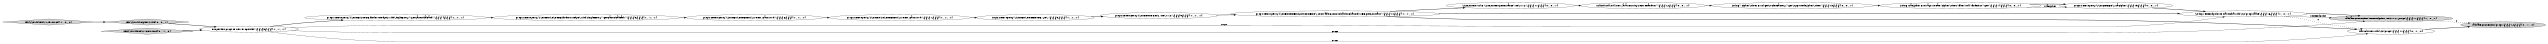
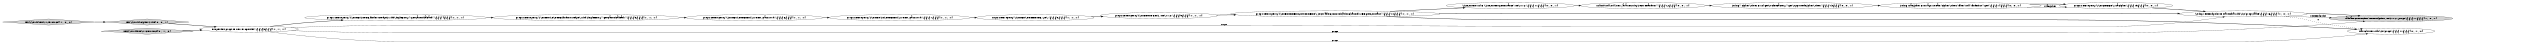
(2503, 25) -> none
